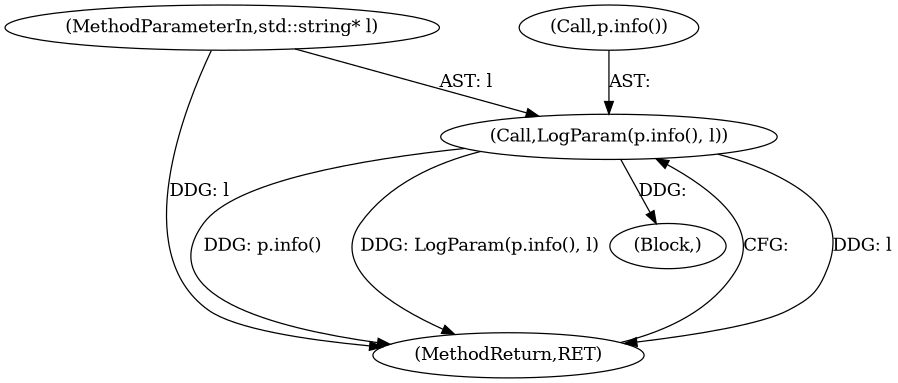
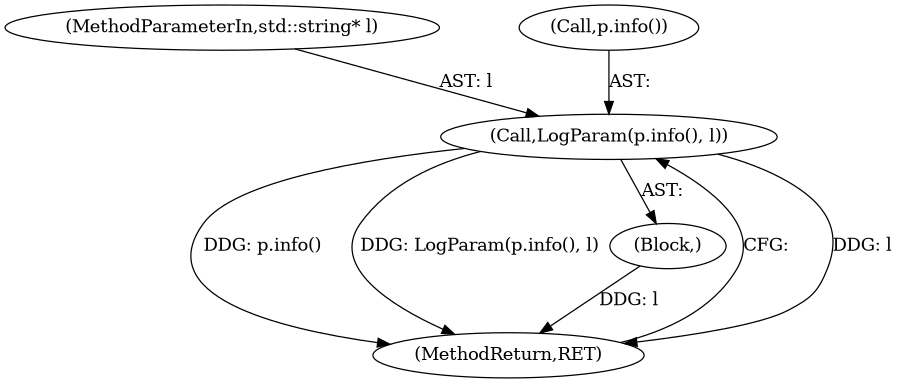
(665, 191) -> (665, 191)
(176, 265) -> (595, 296)
